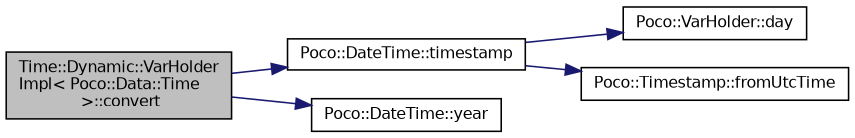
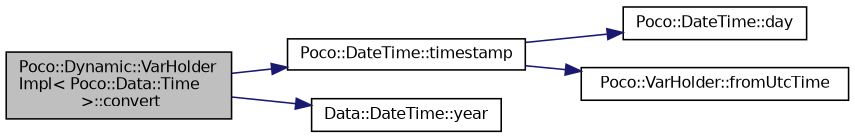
(715, 23) -> (715, 23)
(715, 84) -> (715, 84)
(119, 85) -> (119, 85)
(406, 115) -> (406, 115)
